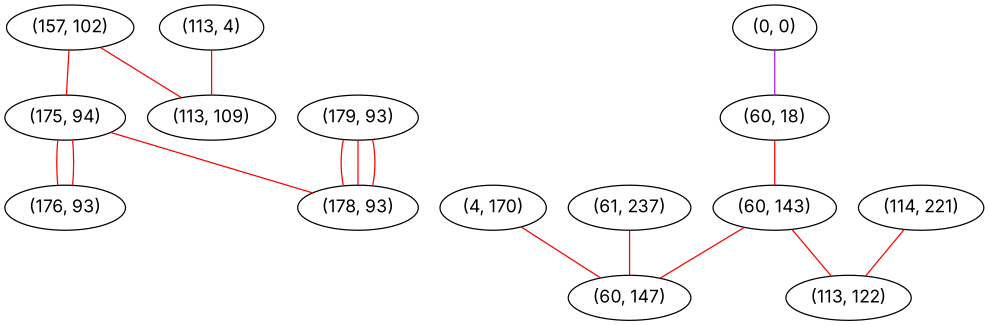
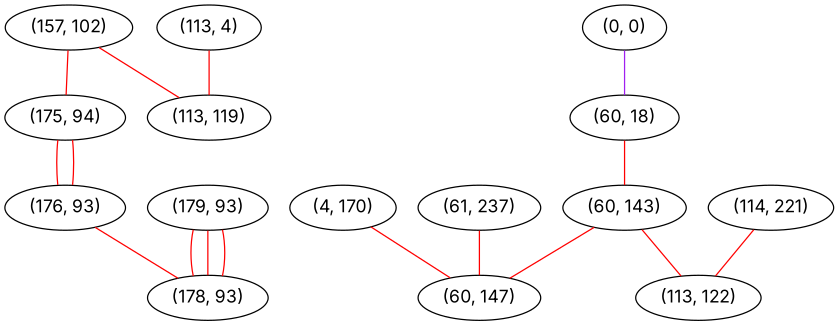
(212, 118) -> (209, 118)
(212, 163) -> (137, 253)
